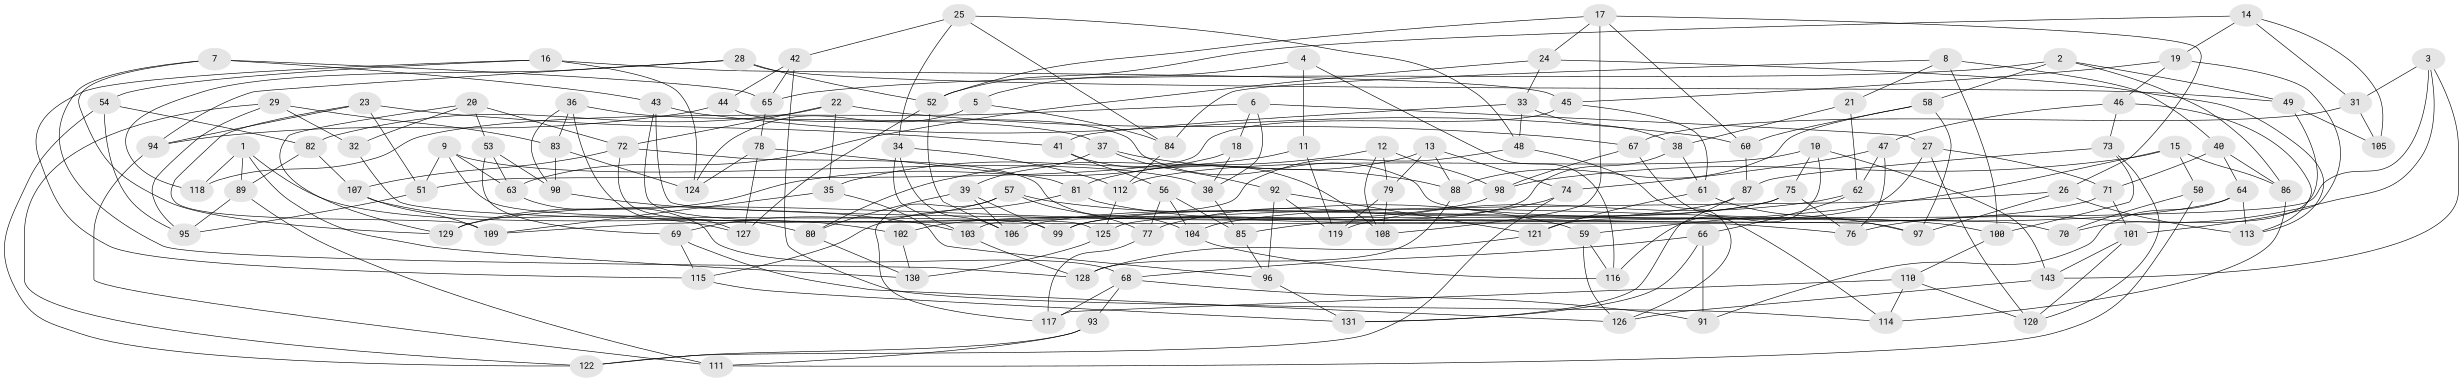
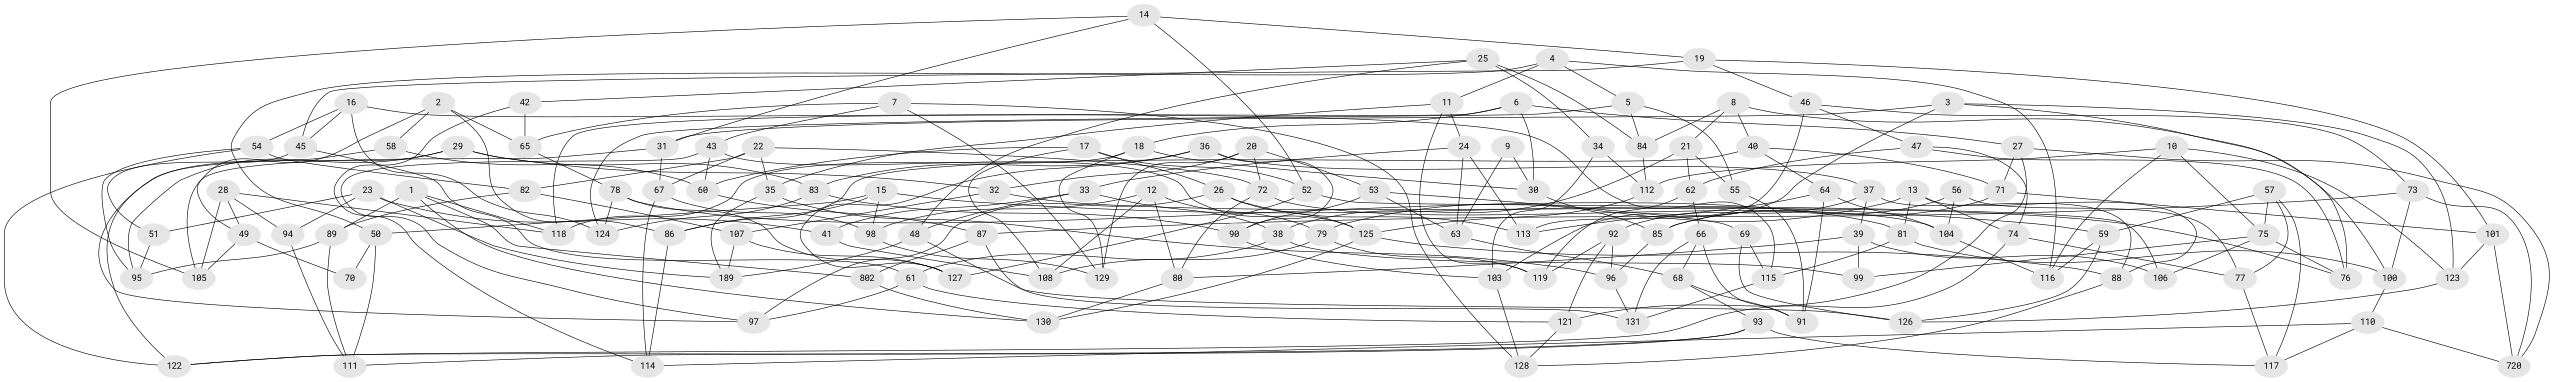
(1572, 37) -> (1457, 129)
none -> (754, 73)
(834, 84) -> (211, 235)
(723, 103) -> none
(433, 169) -> none
(488, 169) -> (883, 210)
(1111, 169) -> none
(1650, 177) -> (1724, 254)
none -> (744, 182)
none -> (1735, 191)
(918, 196) -> none
(844, 217) -> (2267, 211)
(737, 218) -> none
(491, 235) -> (726, 279)
(901, 235) -> (867, 279)
(2047, 279) -> (2452, 279)
(1097, 295) -> (2011, 357)
(2030, 323) -> (2514, 366)
